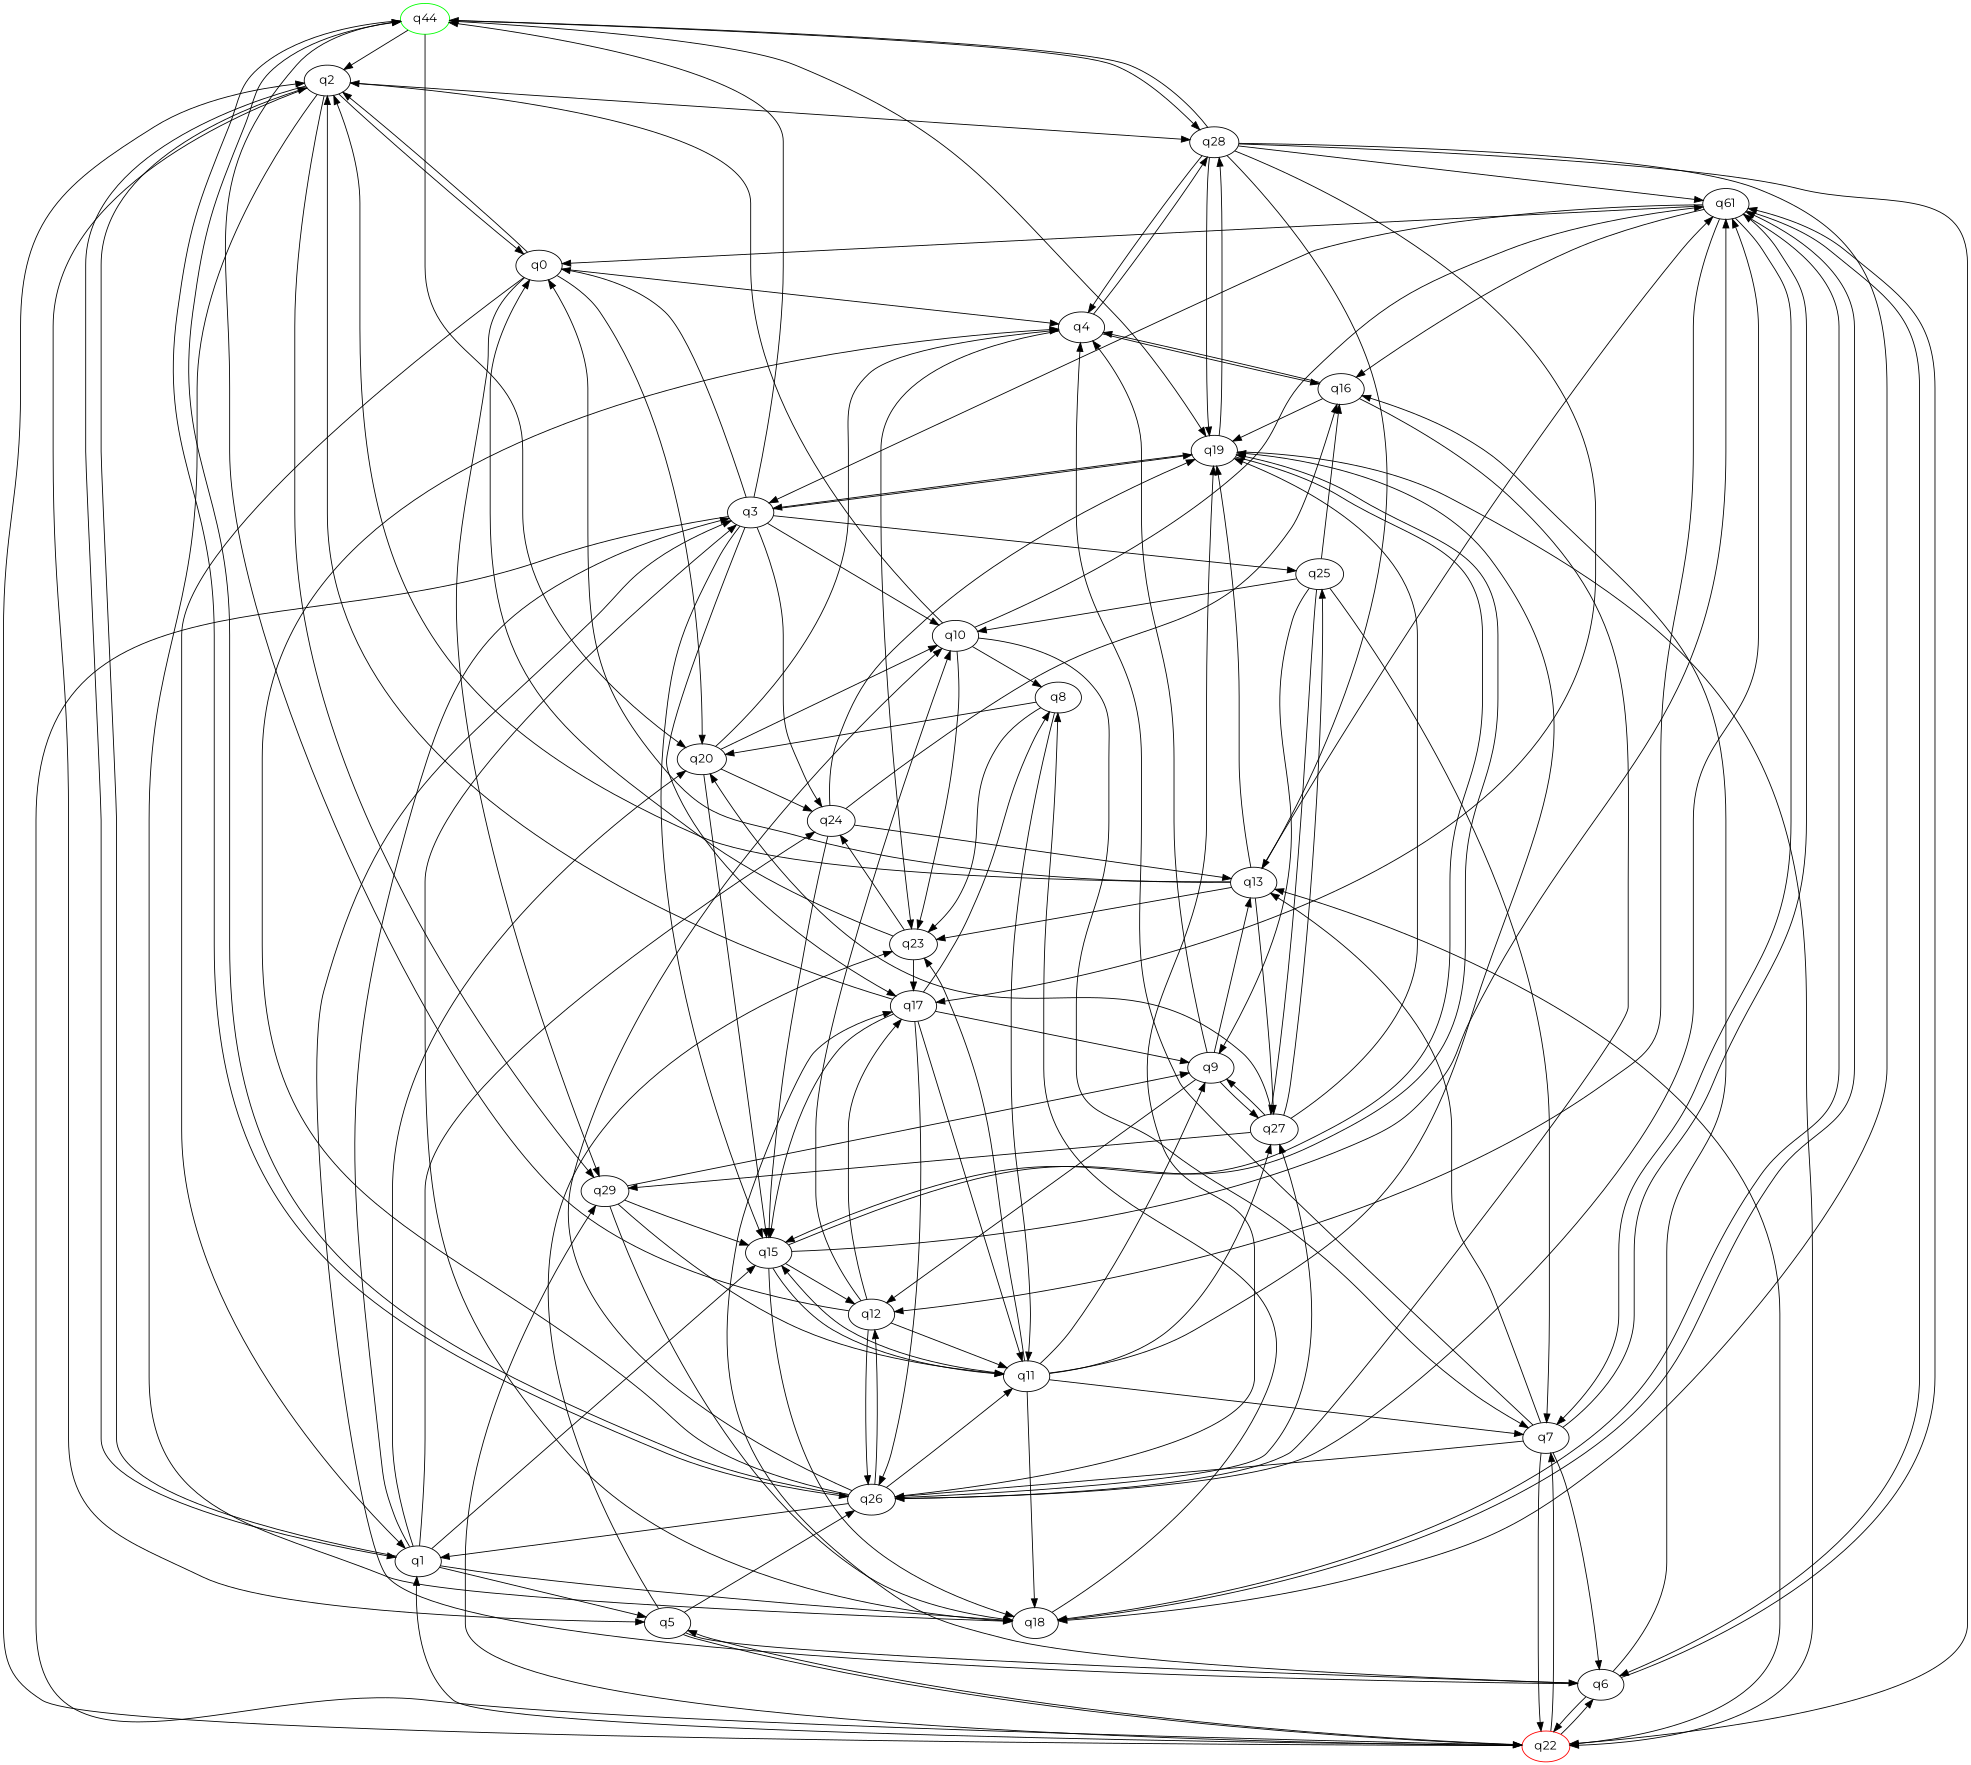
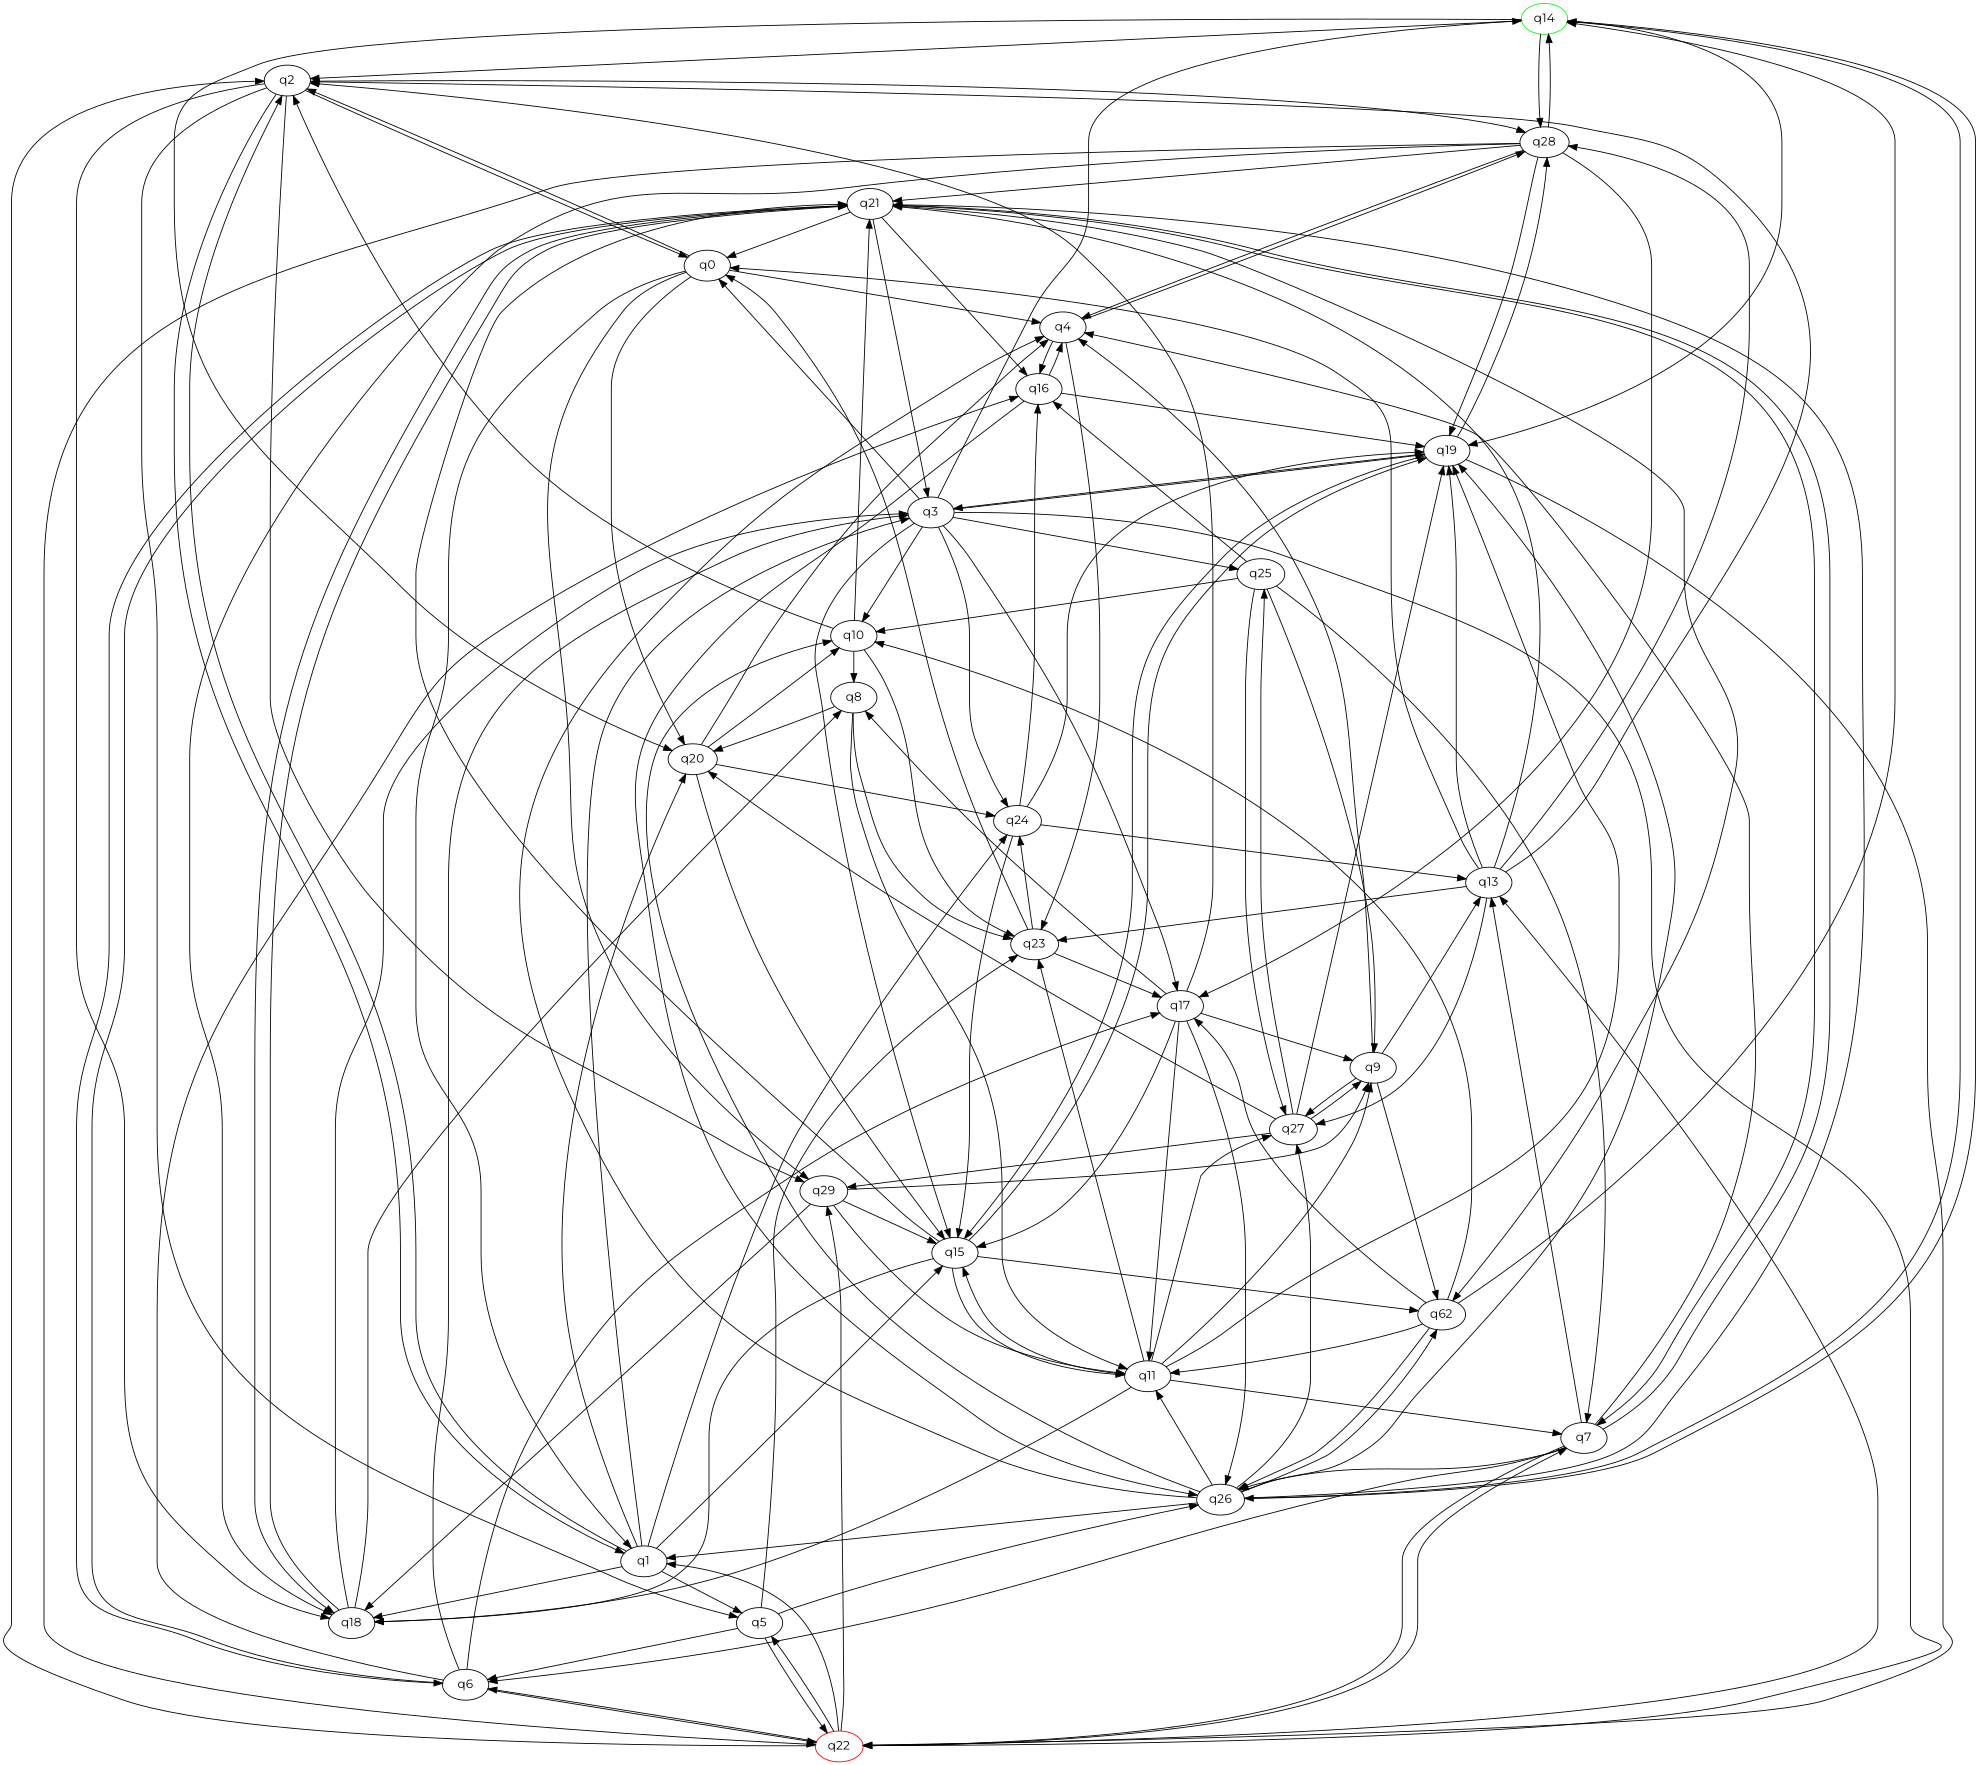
(425, 19) -> (1545, 19)
(1726, 204) -> (870, 204)
(1386, 496) -> (1723, 484)
(1077, 1071) -> none
(872, 1315) -> (1442, 1315)
